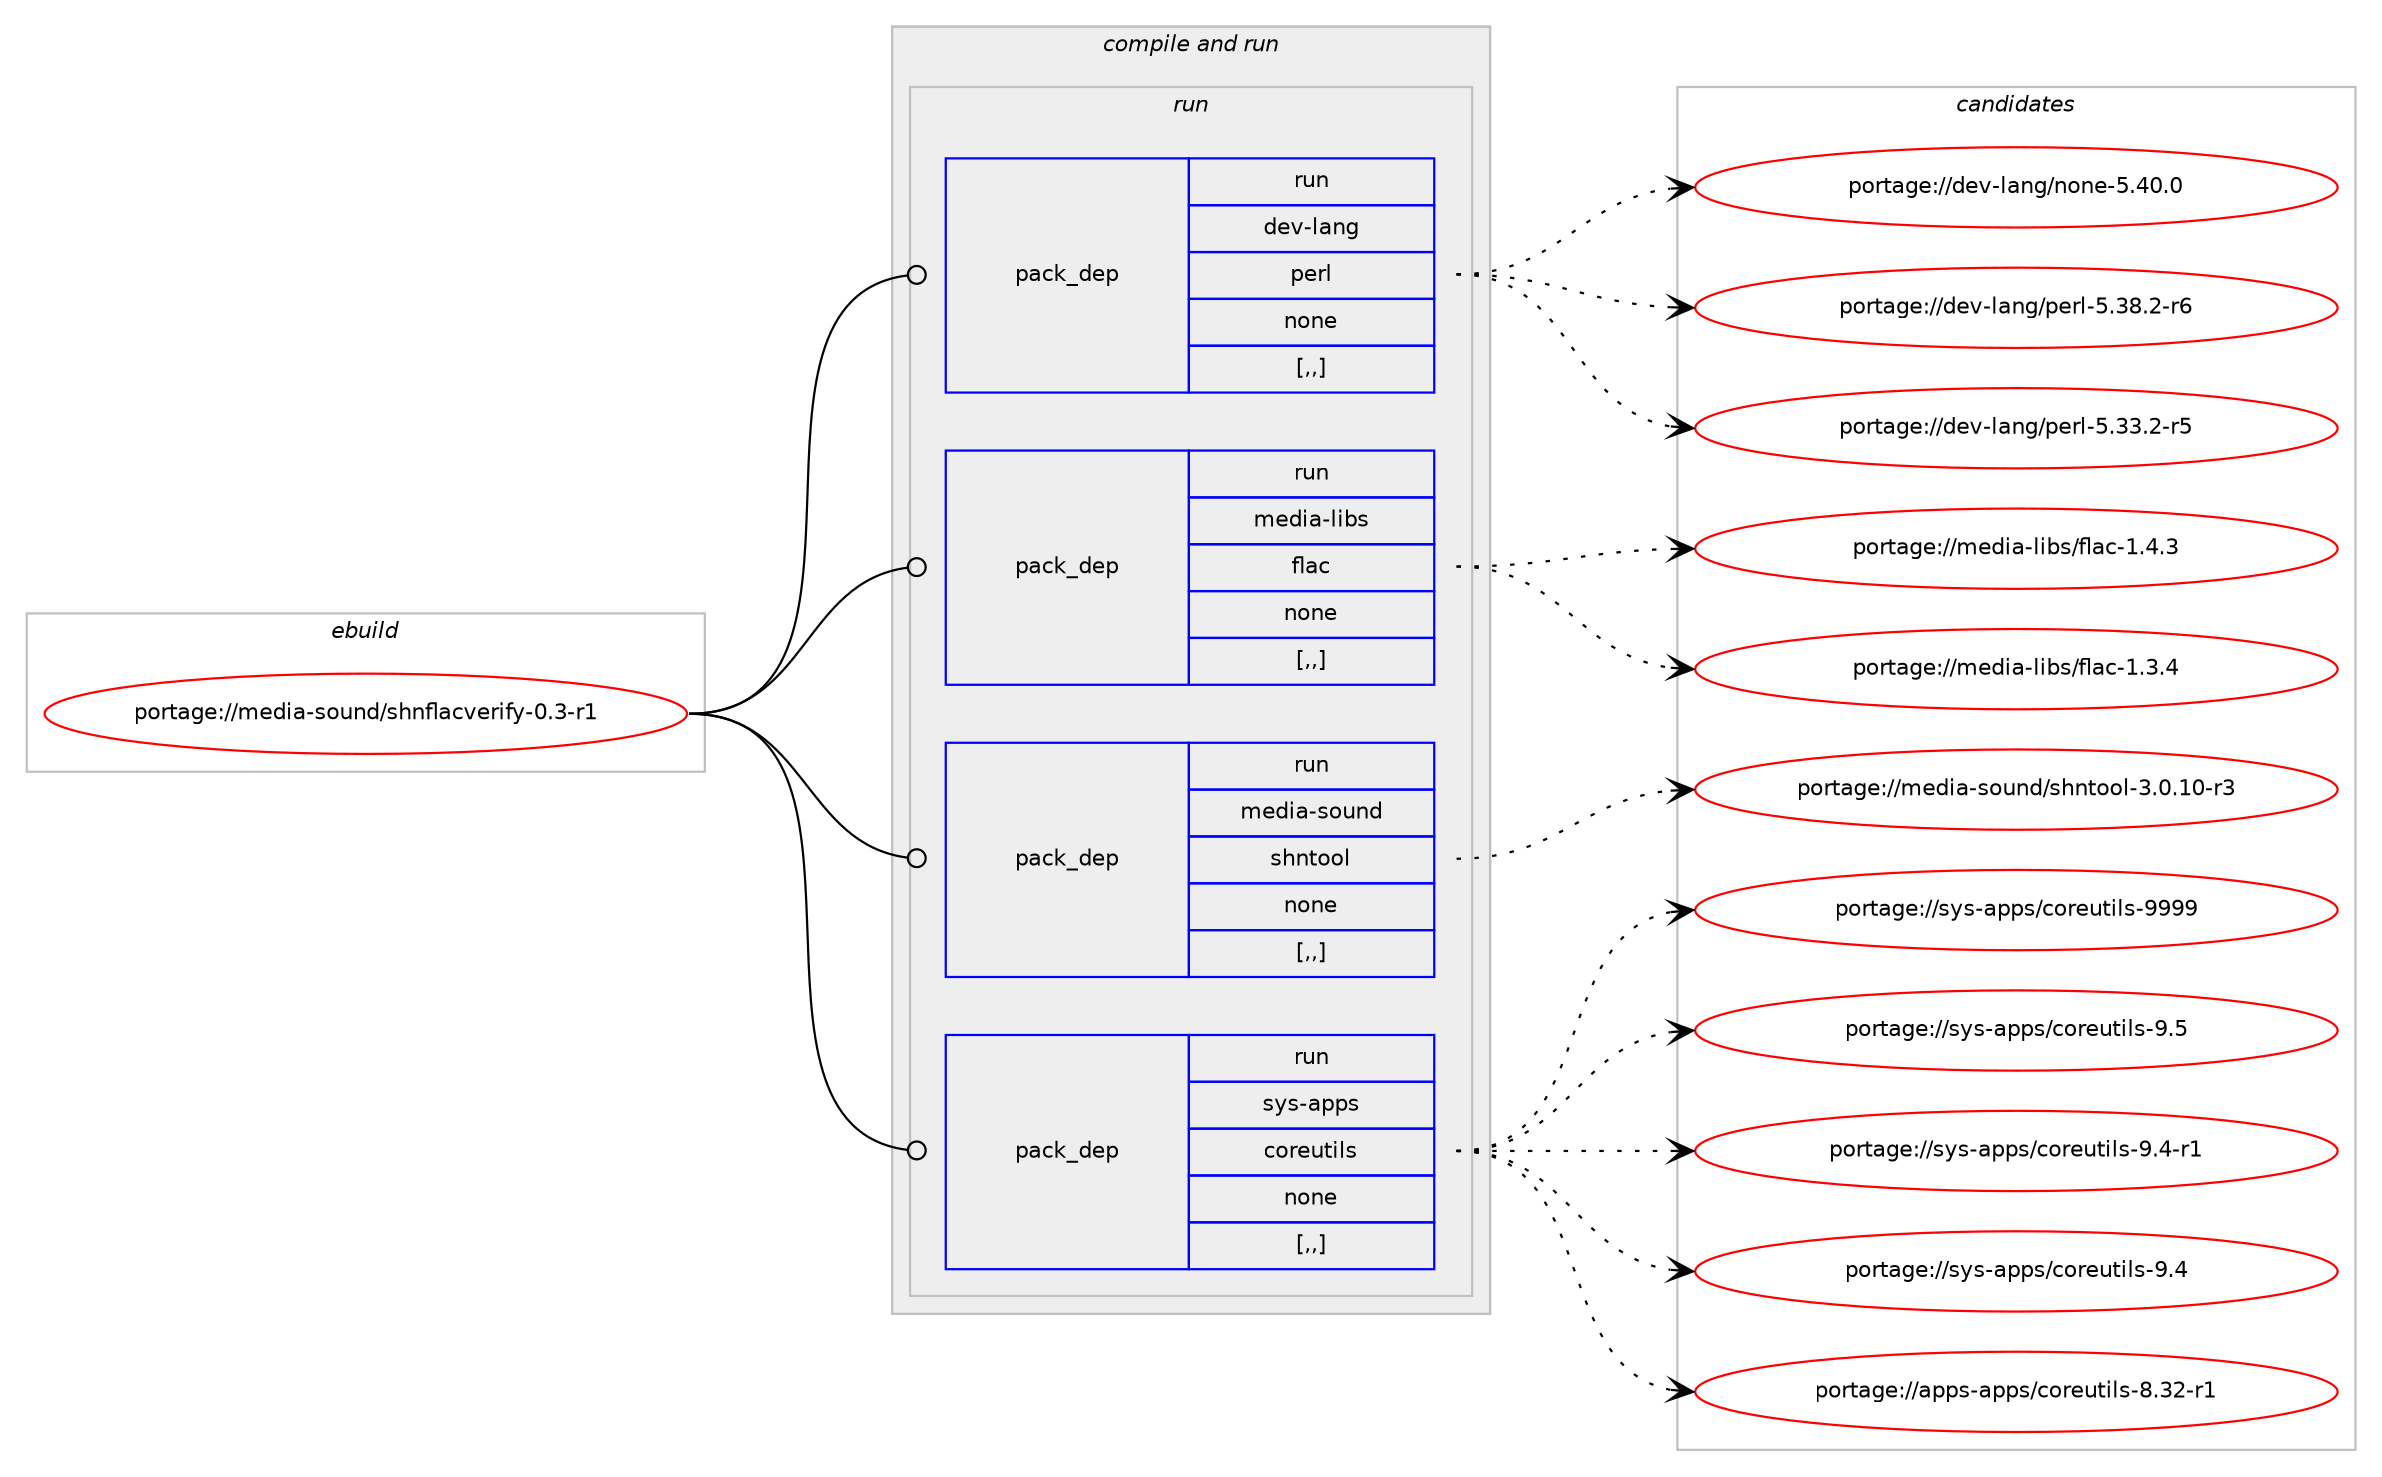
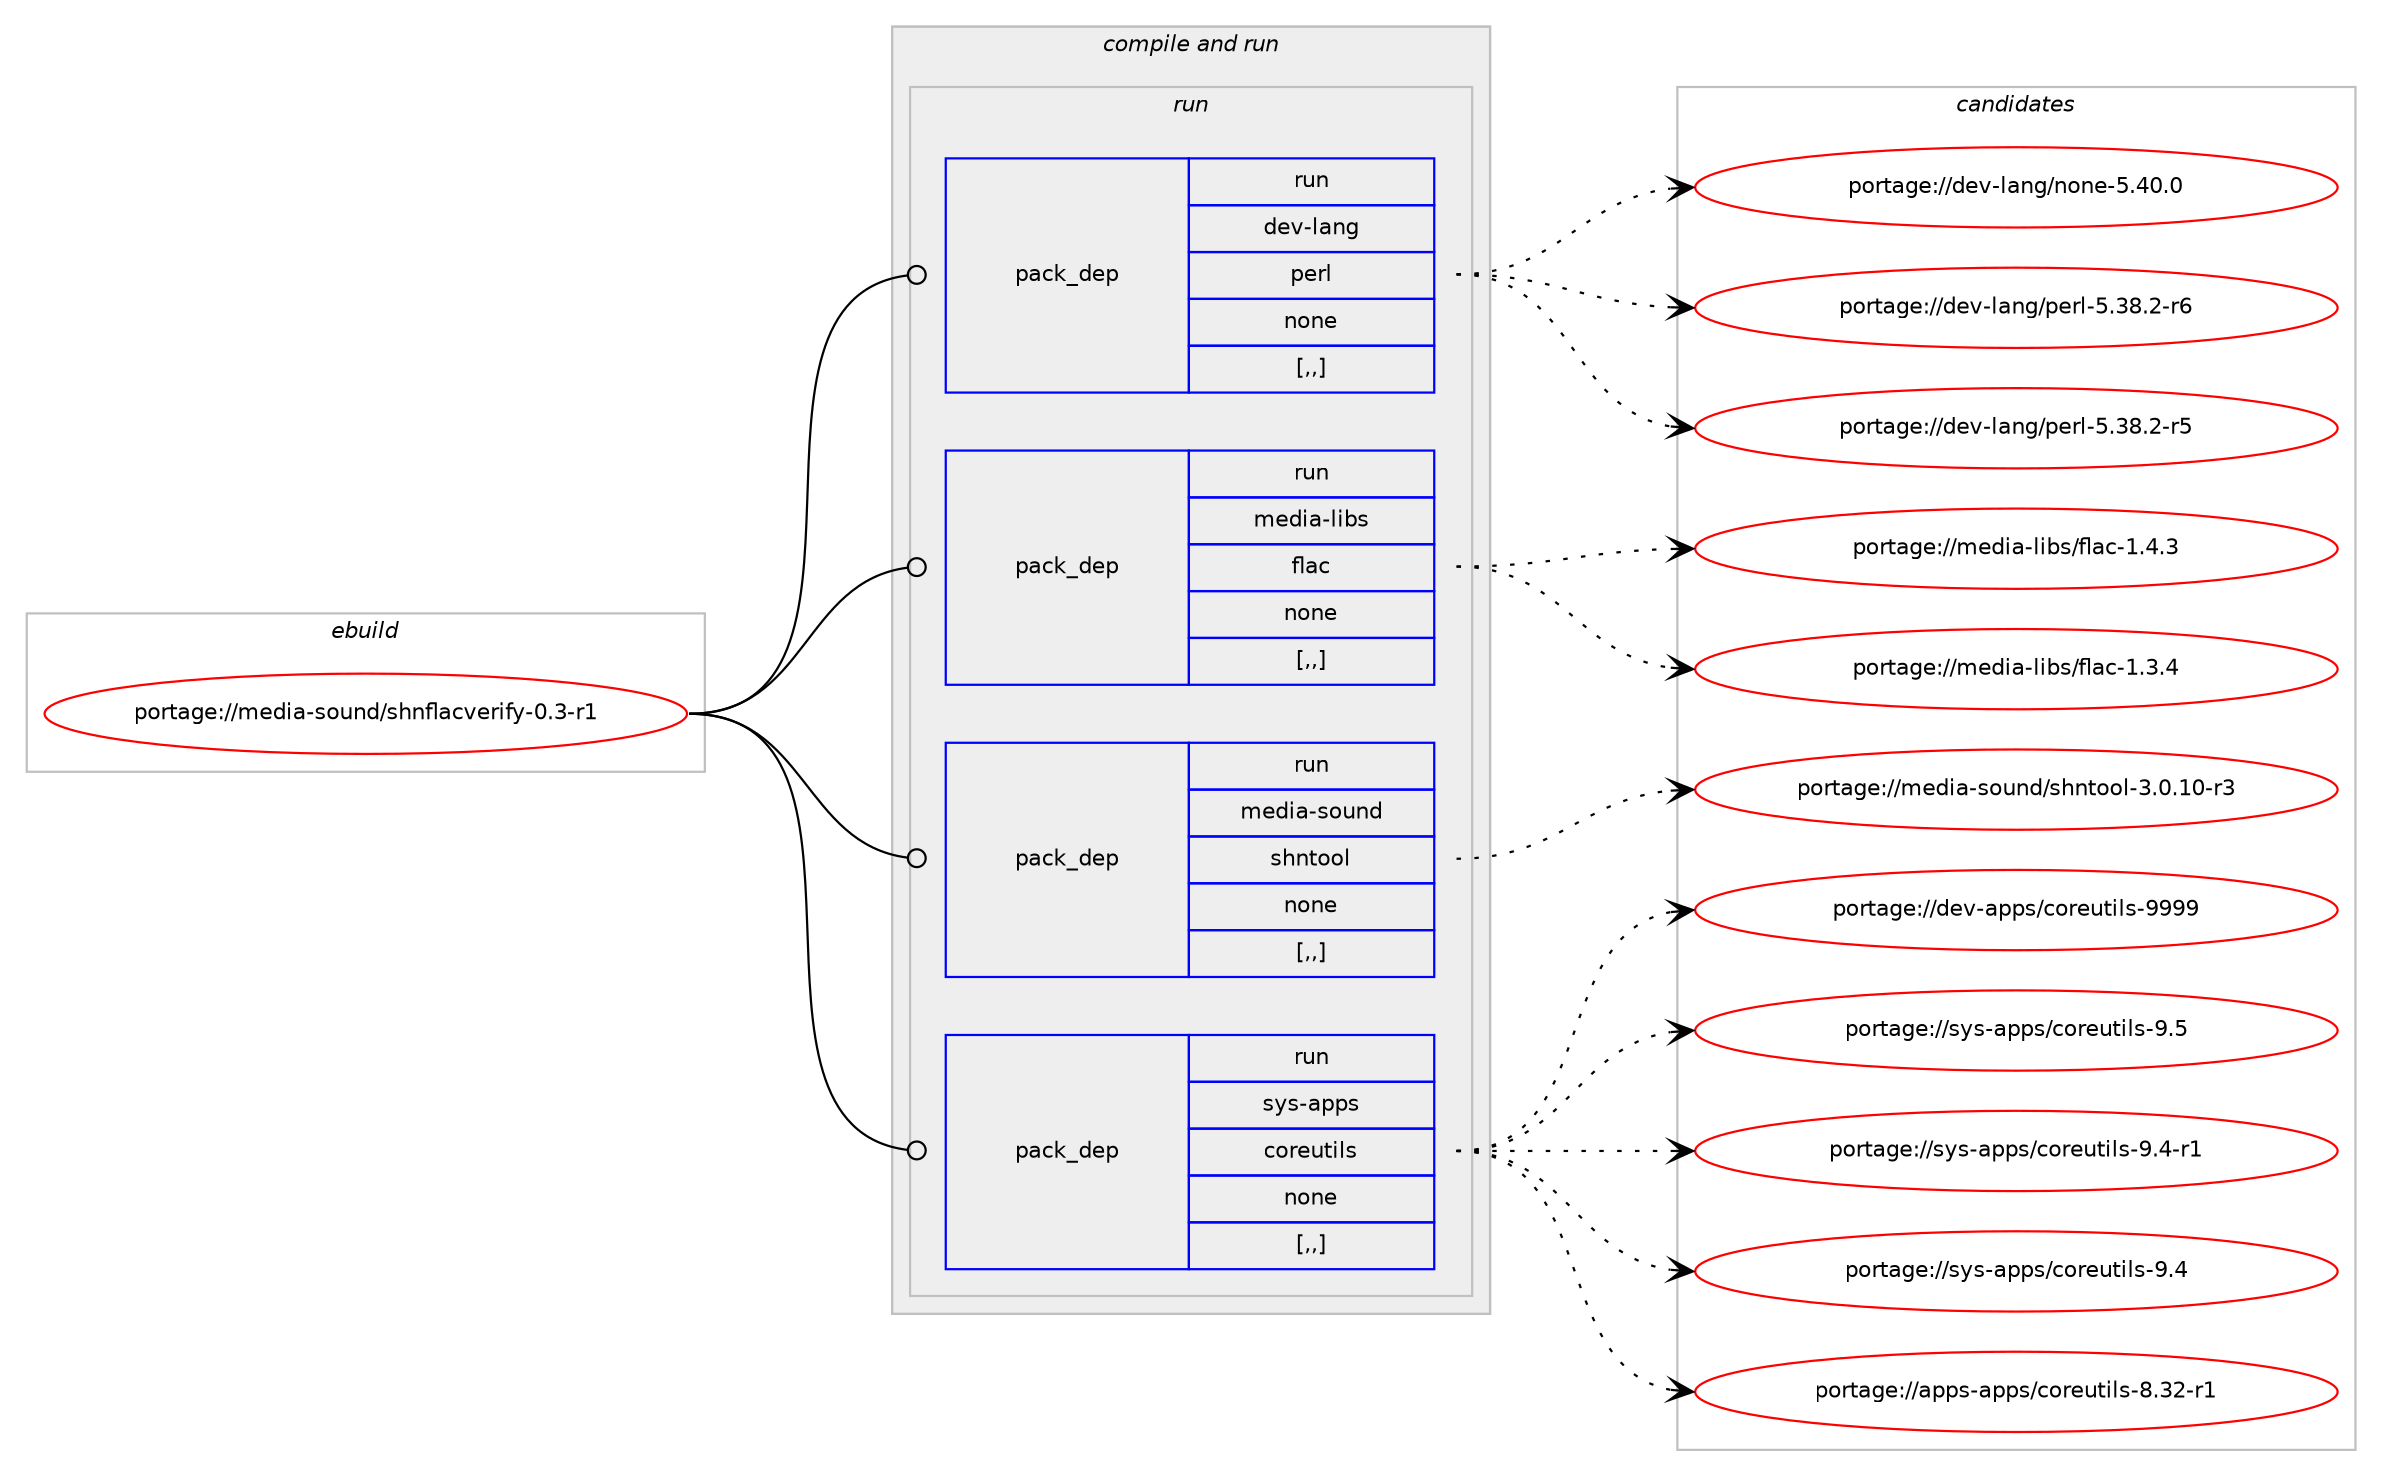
(2016, 428) -> (2016, 428)
(2016, 910) -> (2016, 910)
